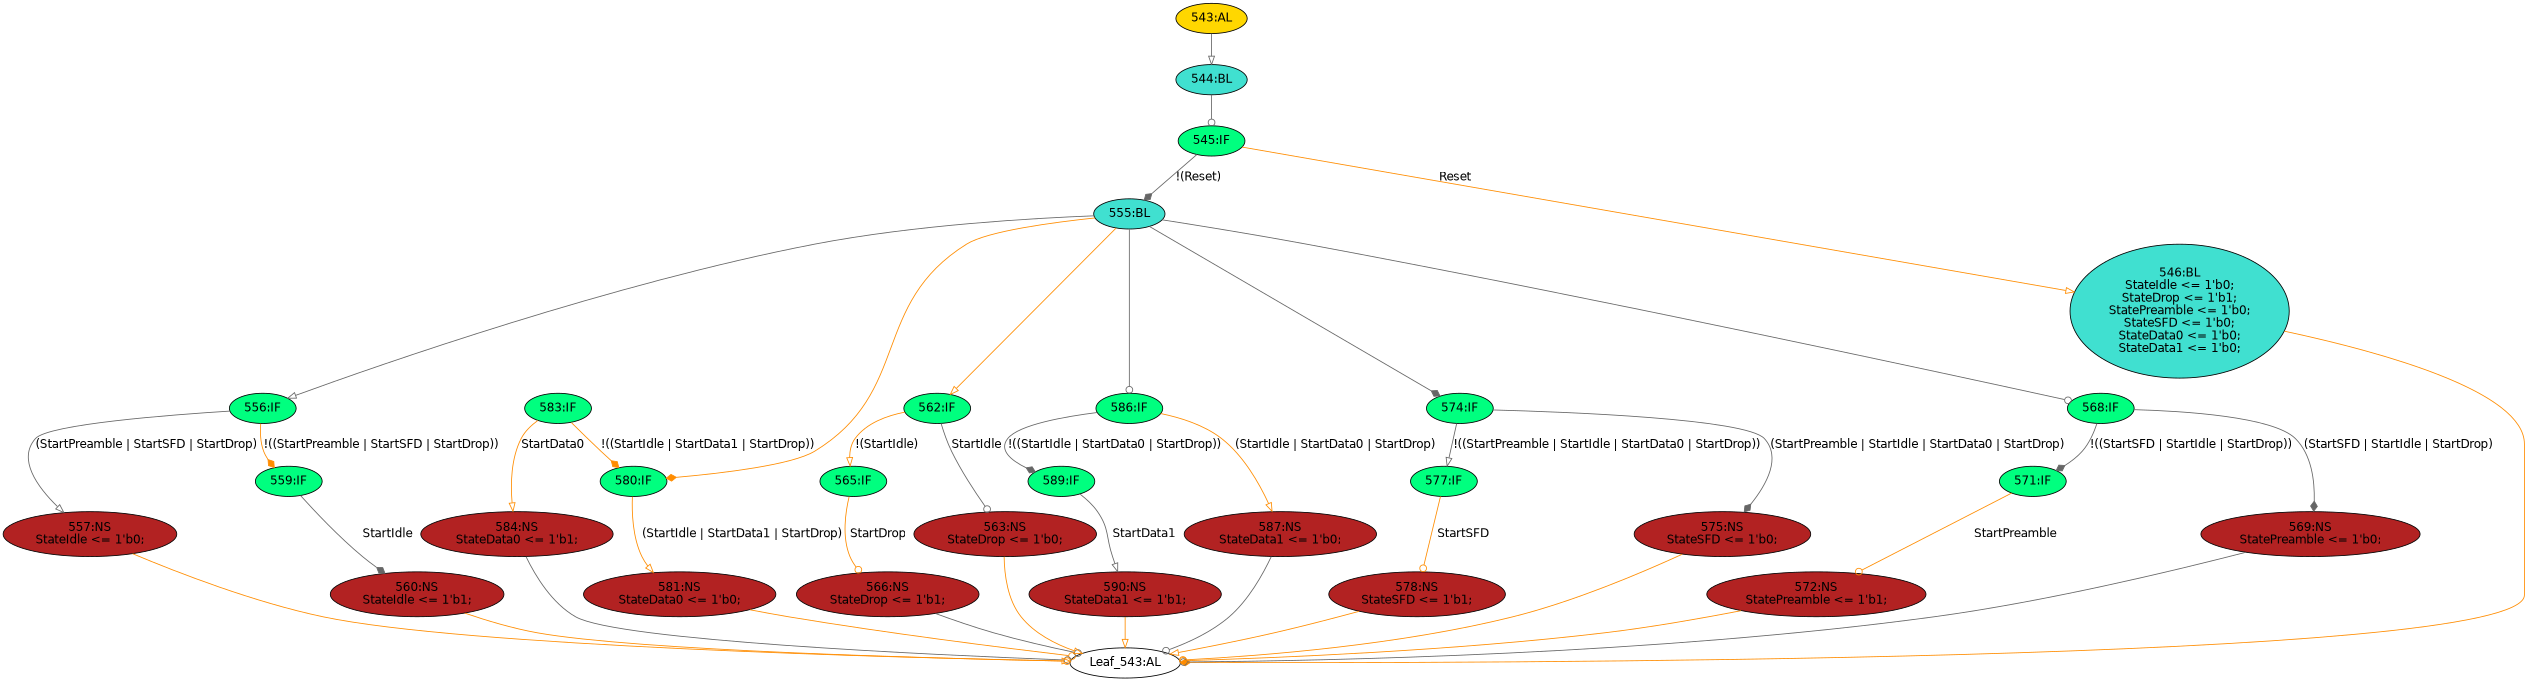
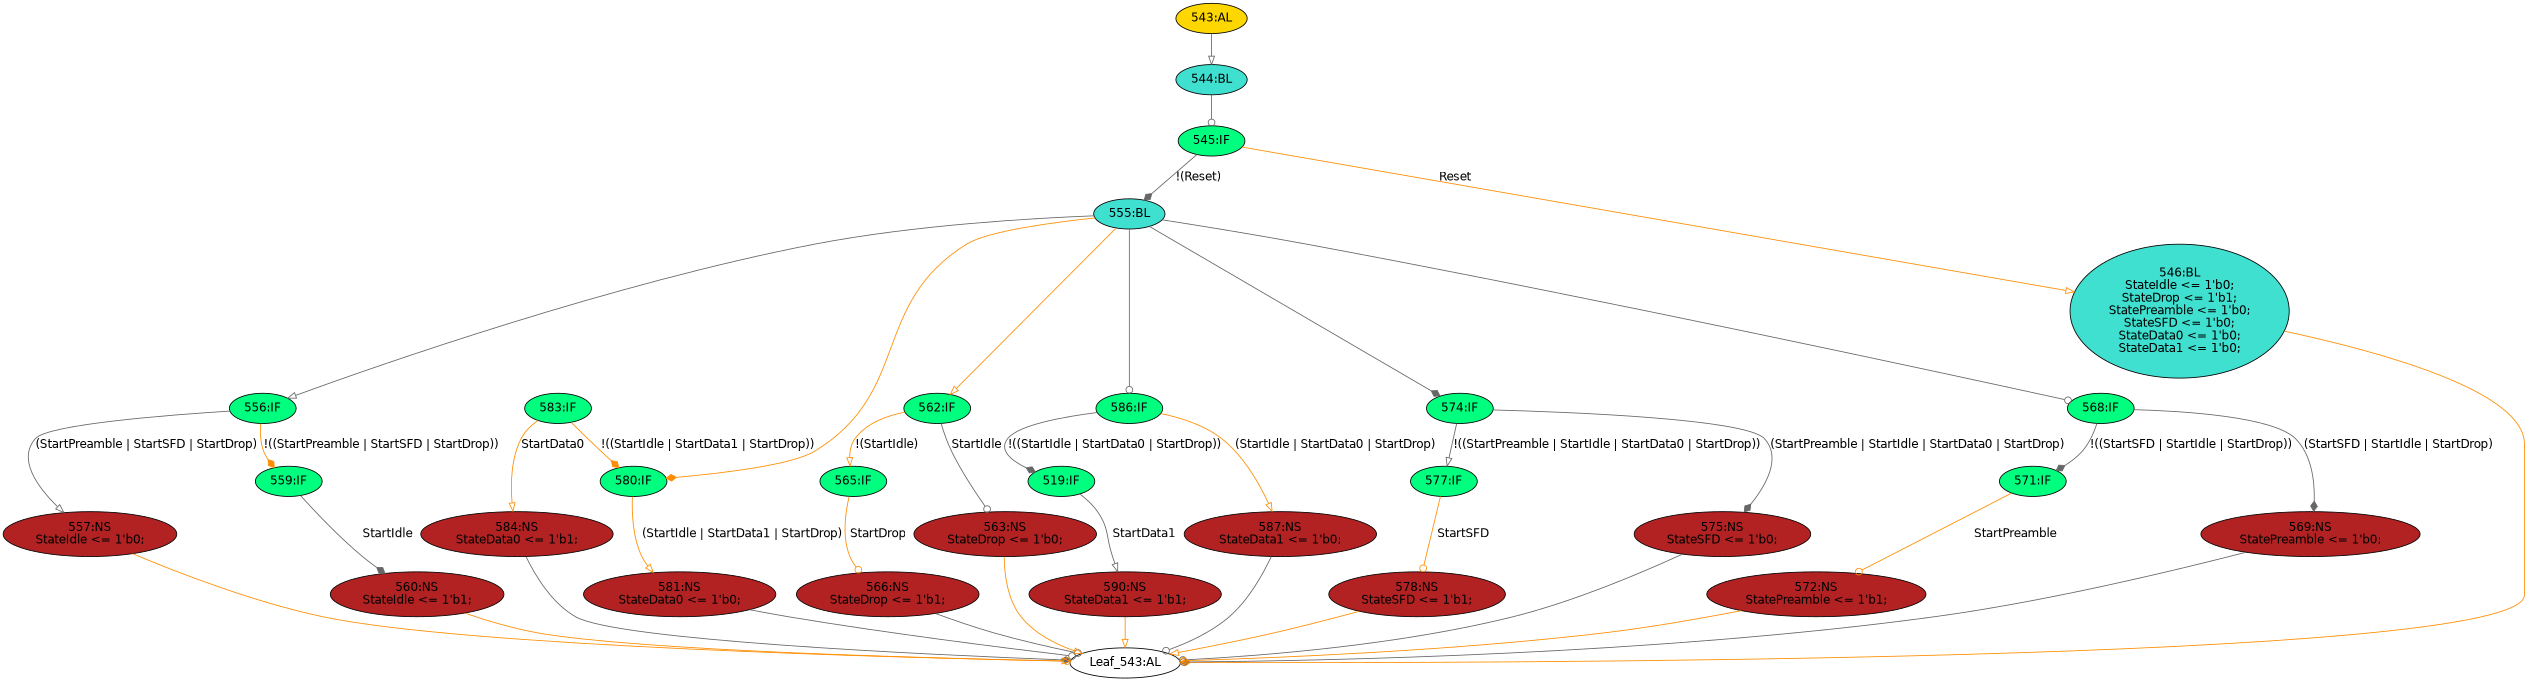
(1061, 481) -> (1061, 481)
(1440, 632) -> (1440, 632)
(909, 635) -> (909, 635)
(779, 645) -> (778, 645)
